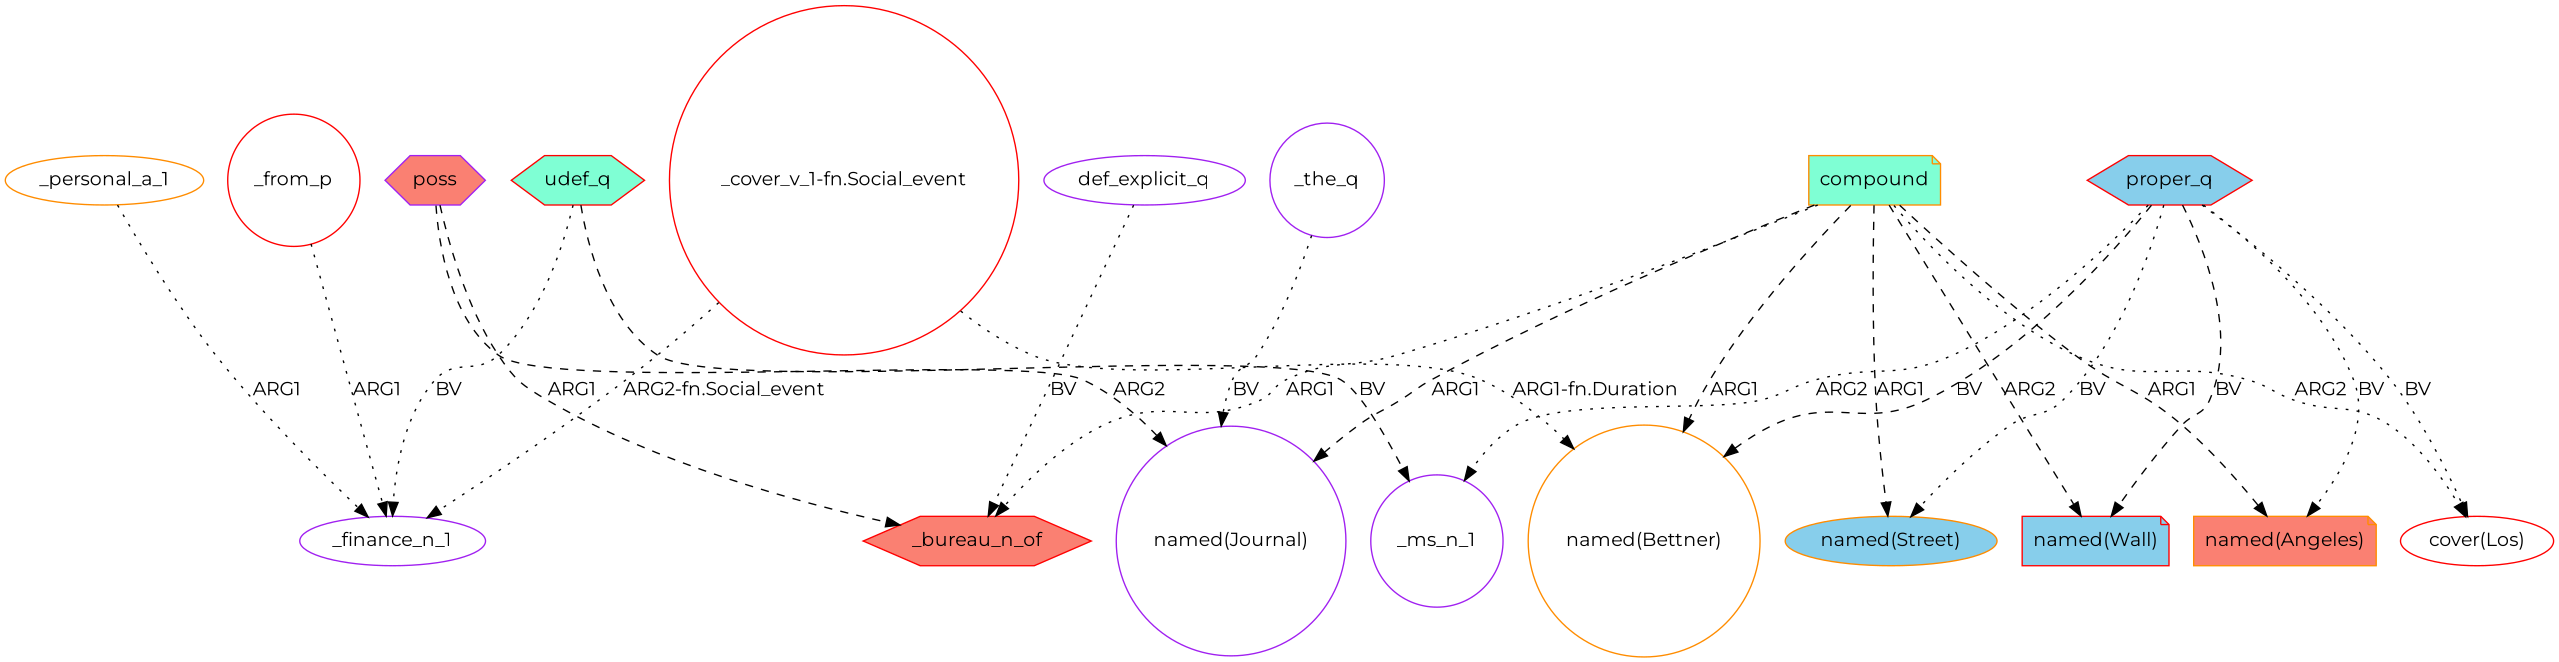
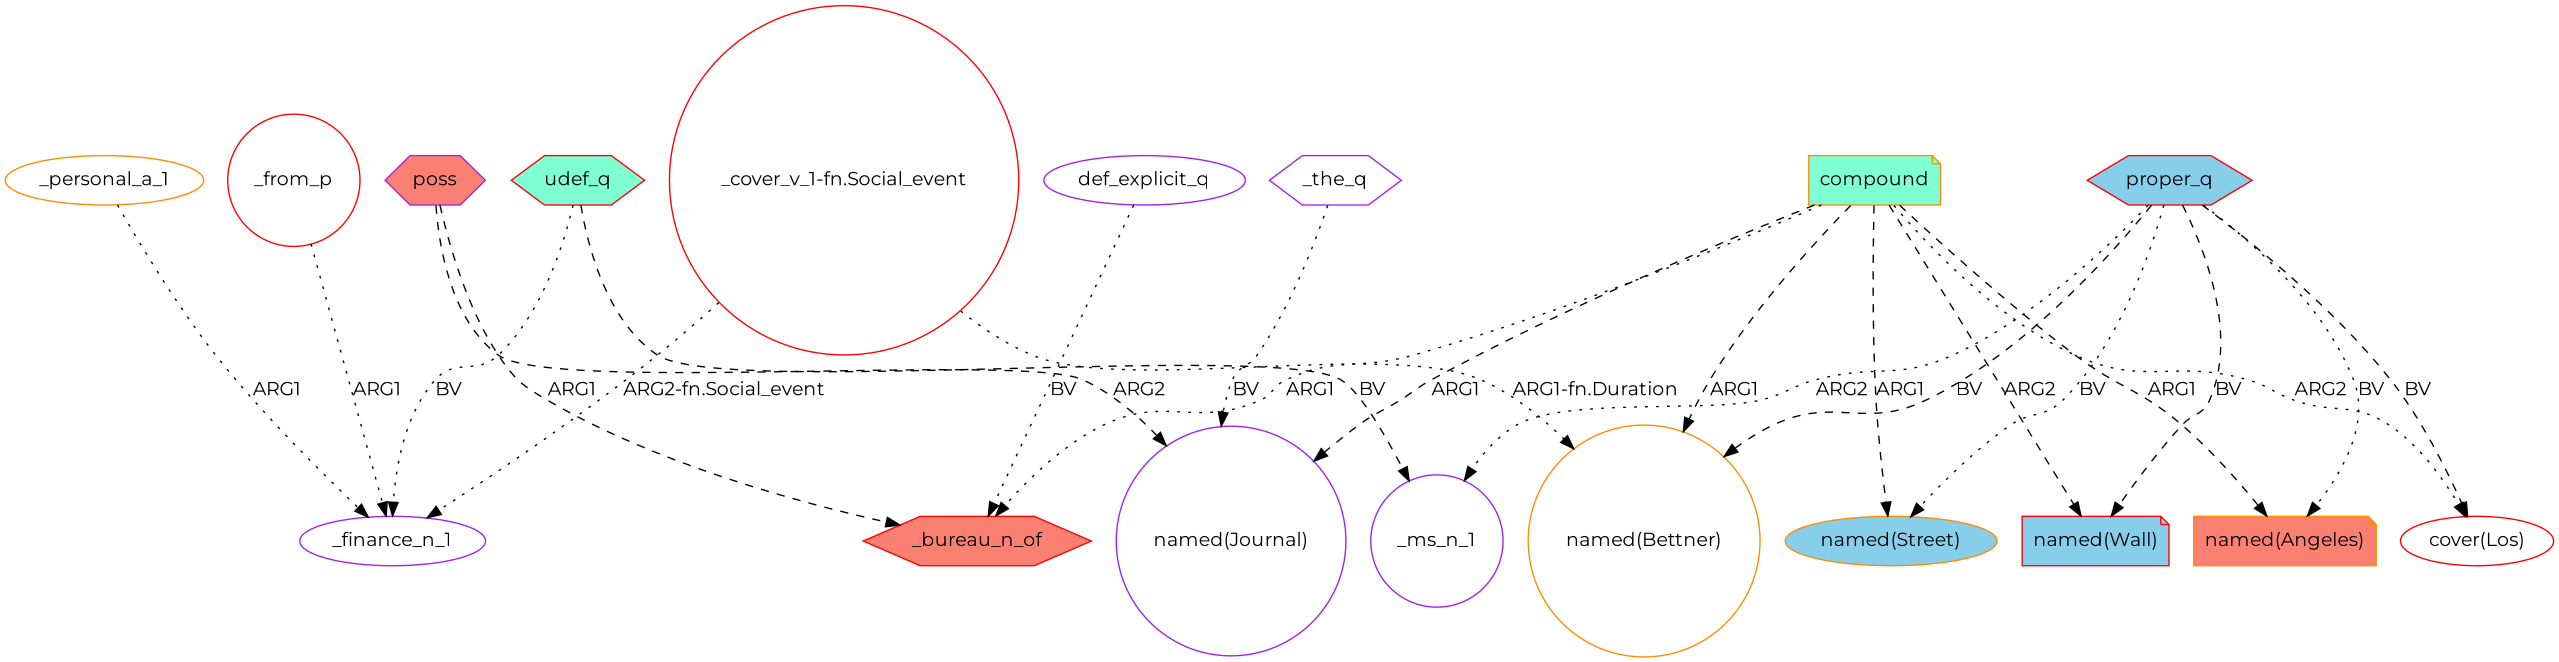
(1327, 180) -> (1335, 180)
(2353, 337) -> (2353, 337)
